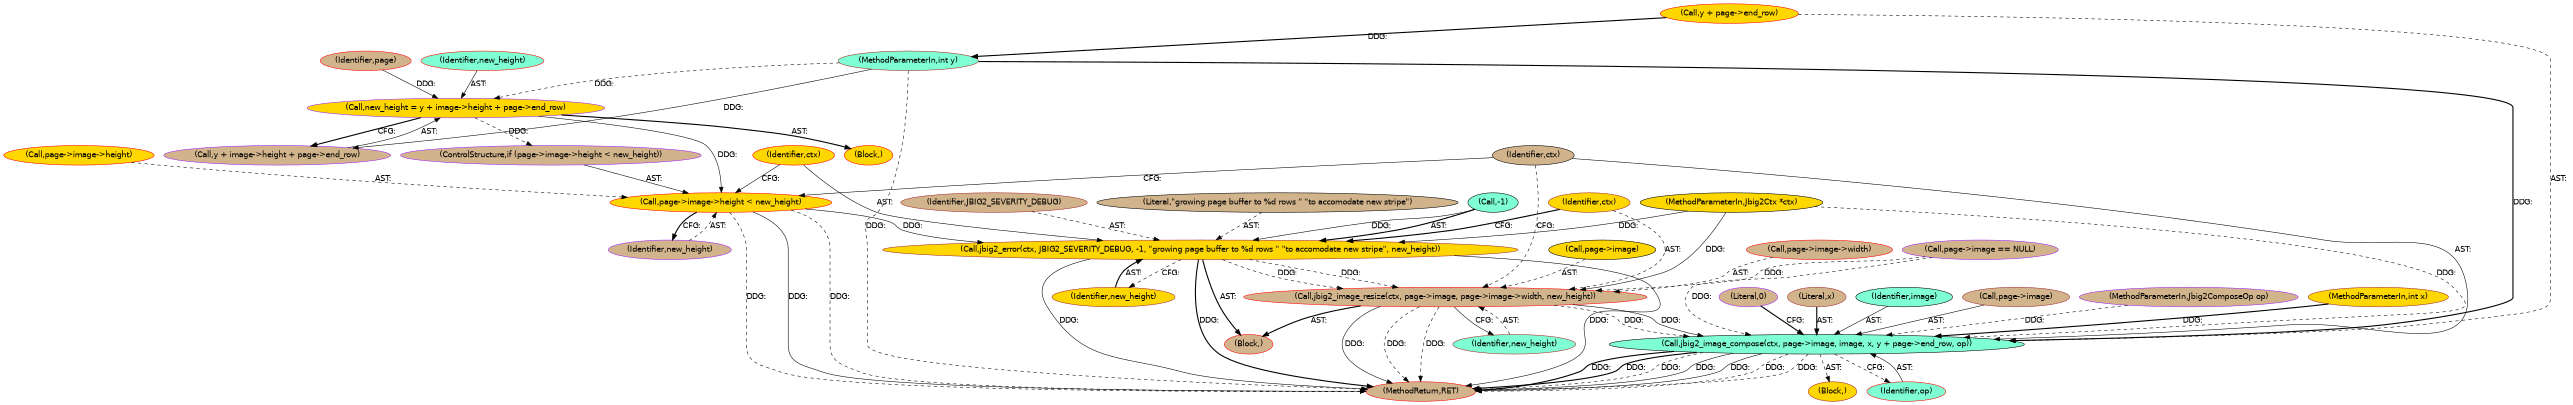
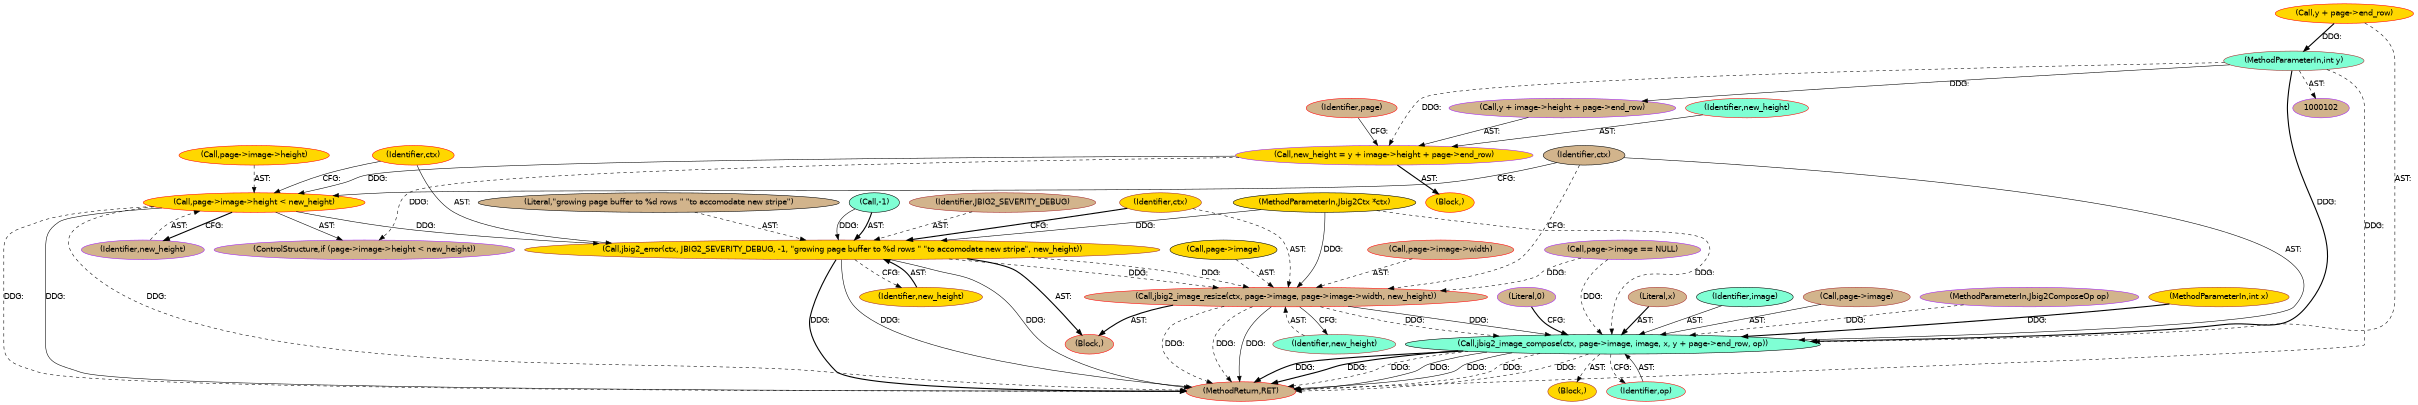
(427, 84) -> (1380, 132)
none -> (2321, 108)
(369, 131) -> none
(634, 178) -> (306, 225)
